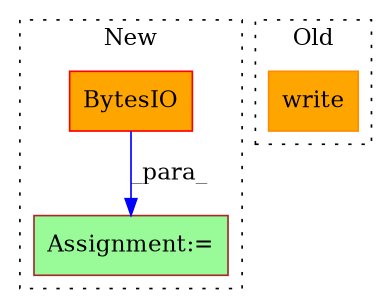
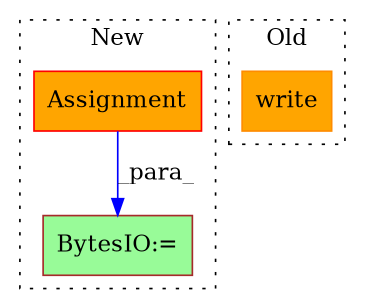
(131, 101) -> (118, 101)
(131, 245) -> (118, 245)
